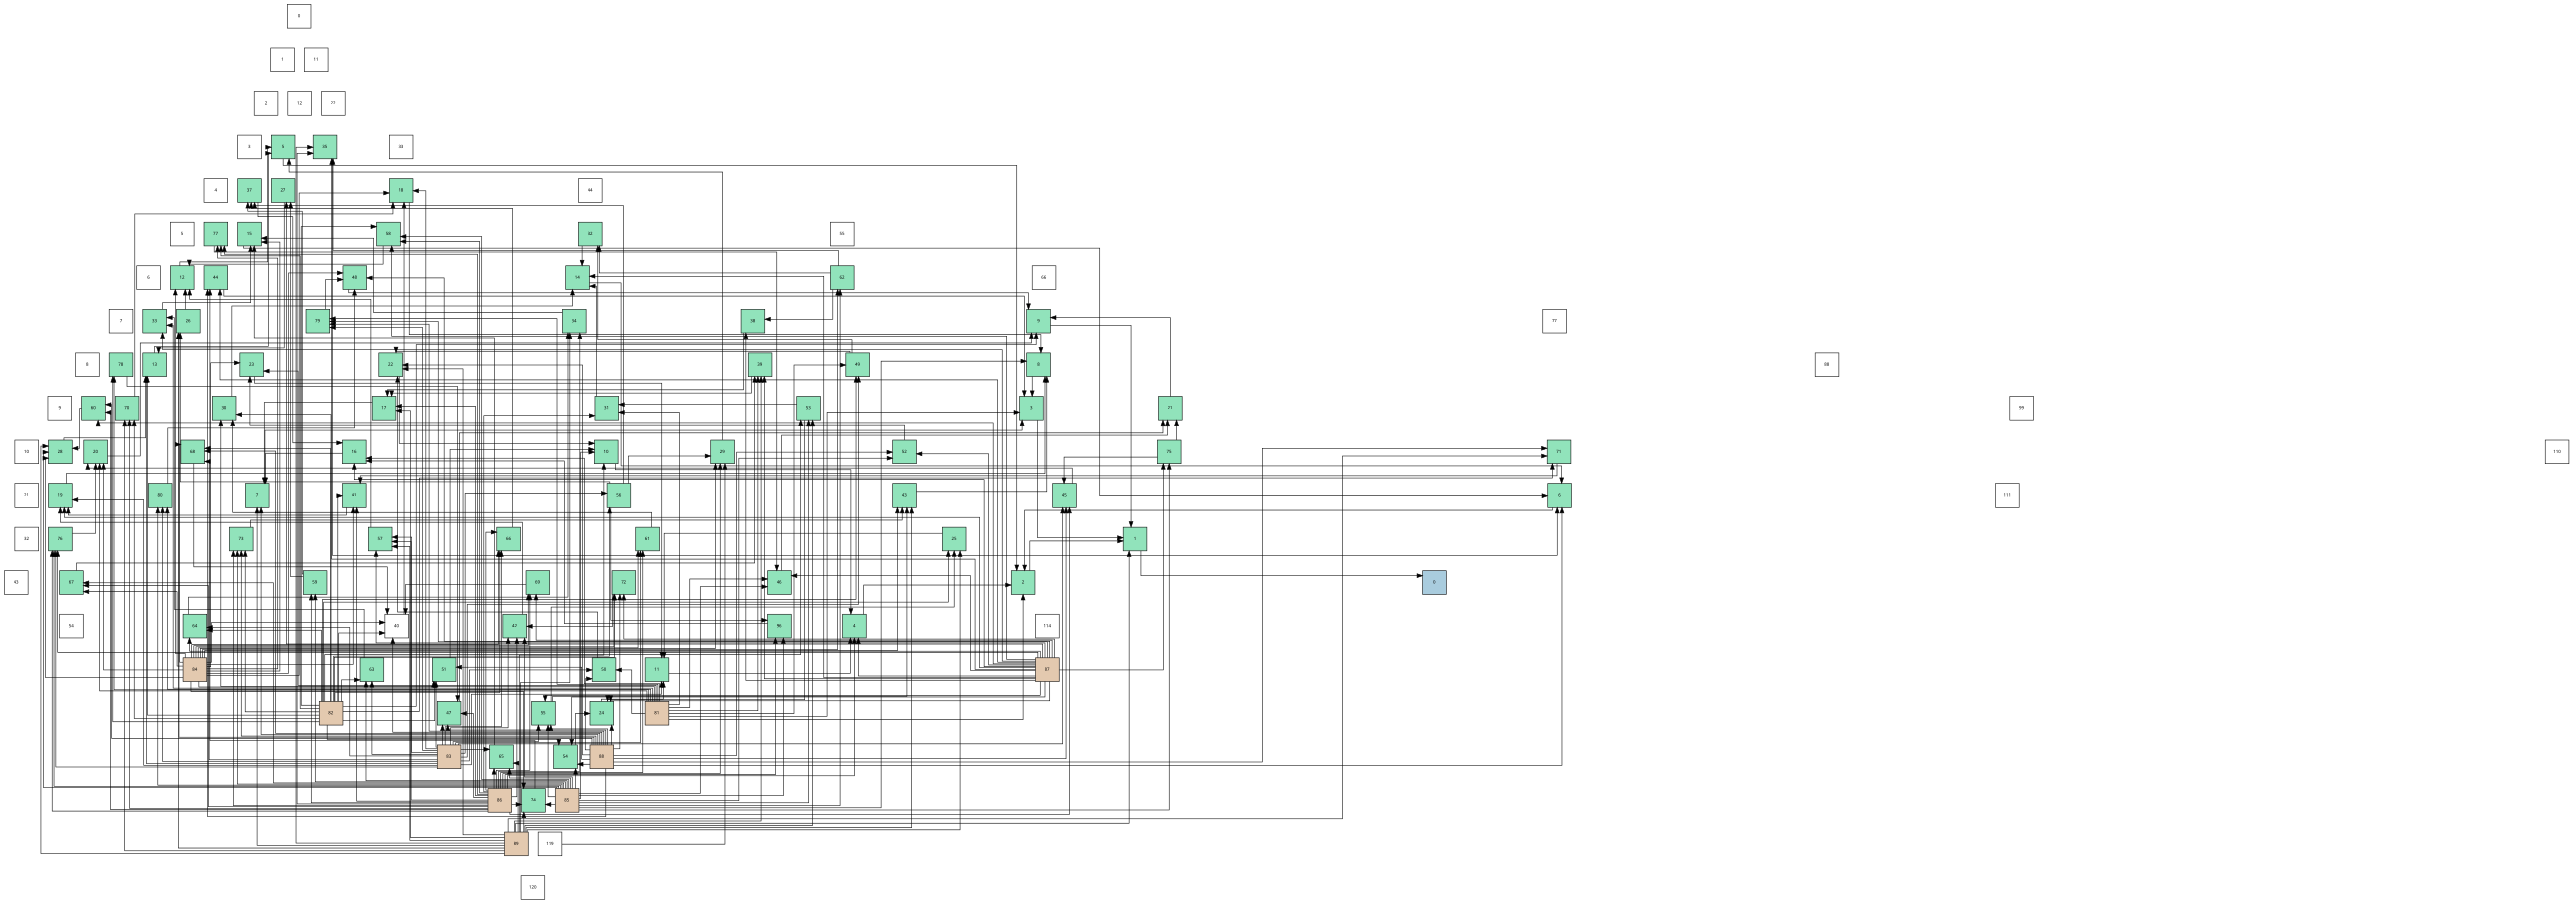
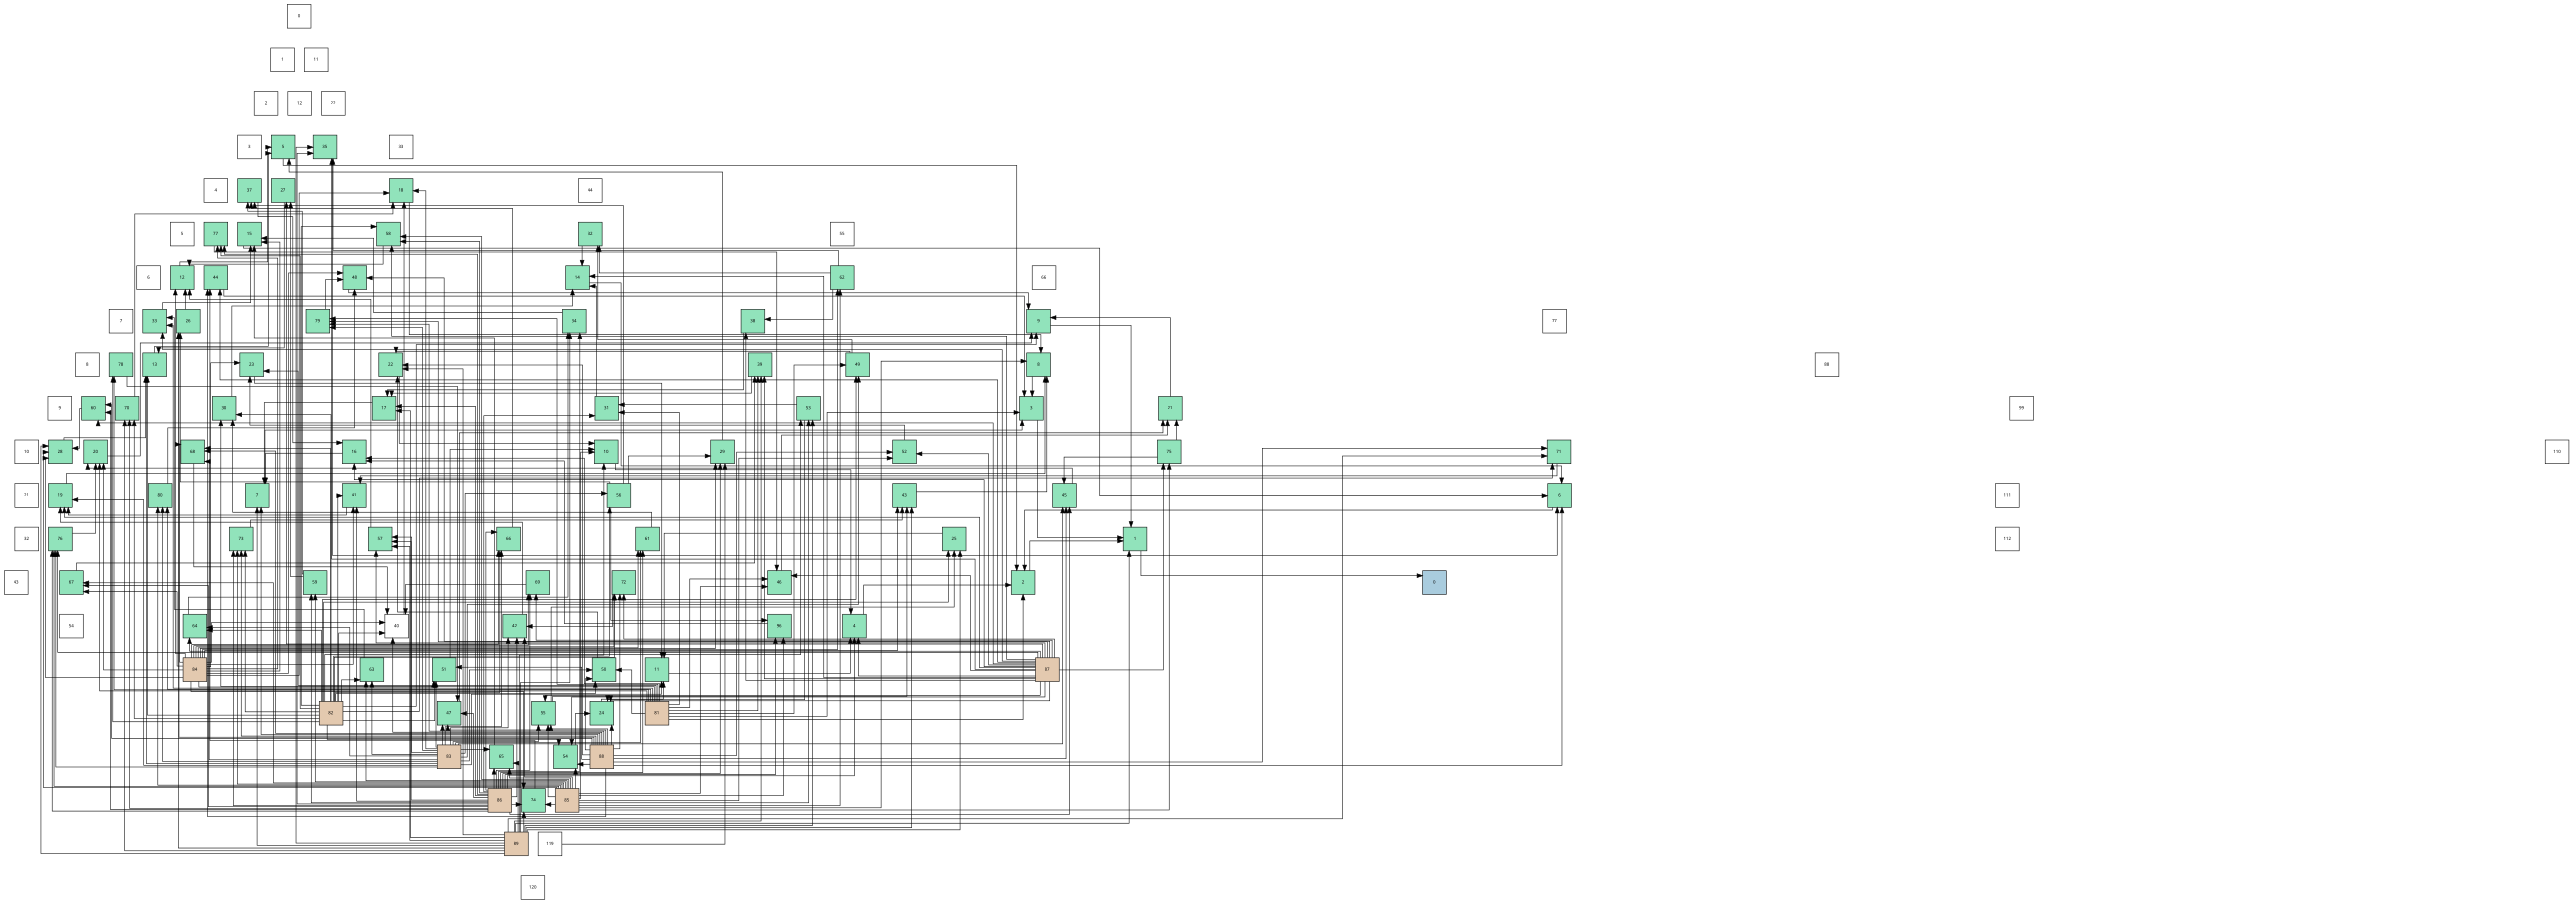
none -> (2007, 539)
(1047, 626) -> none
none -> (465, 694)
